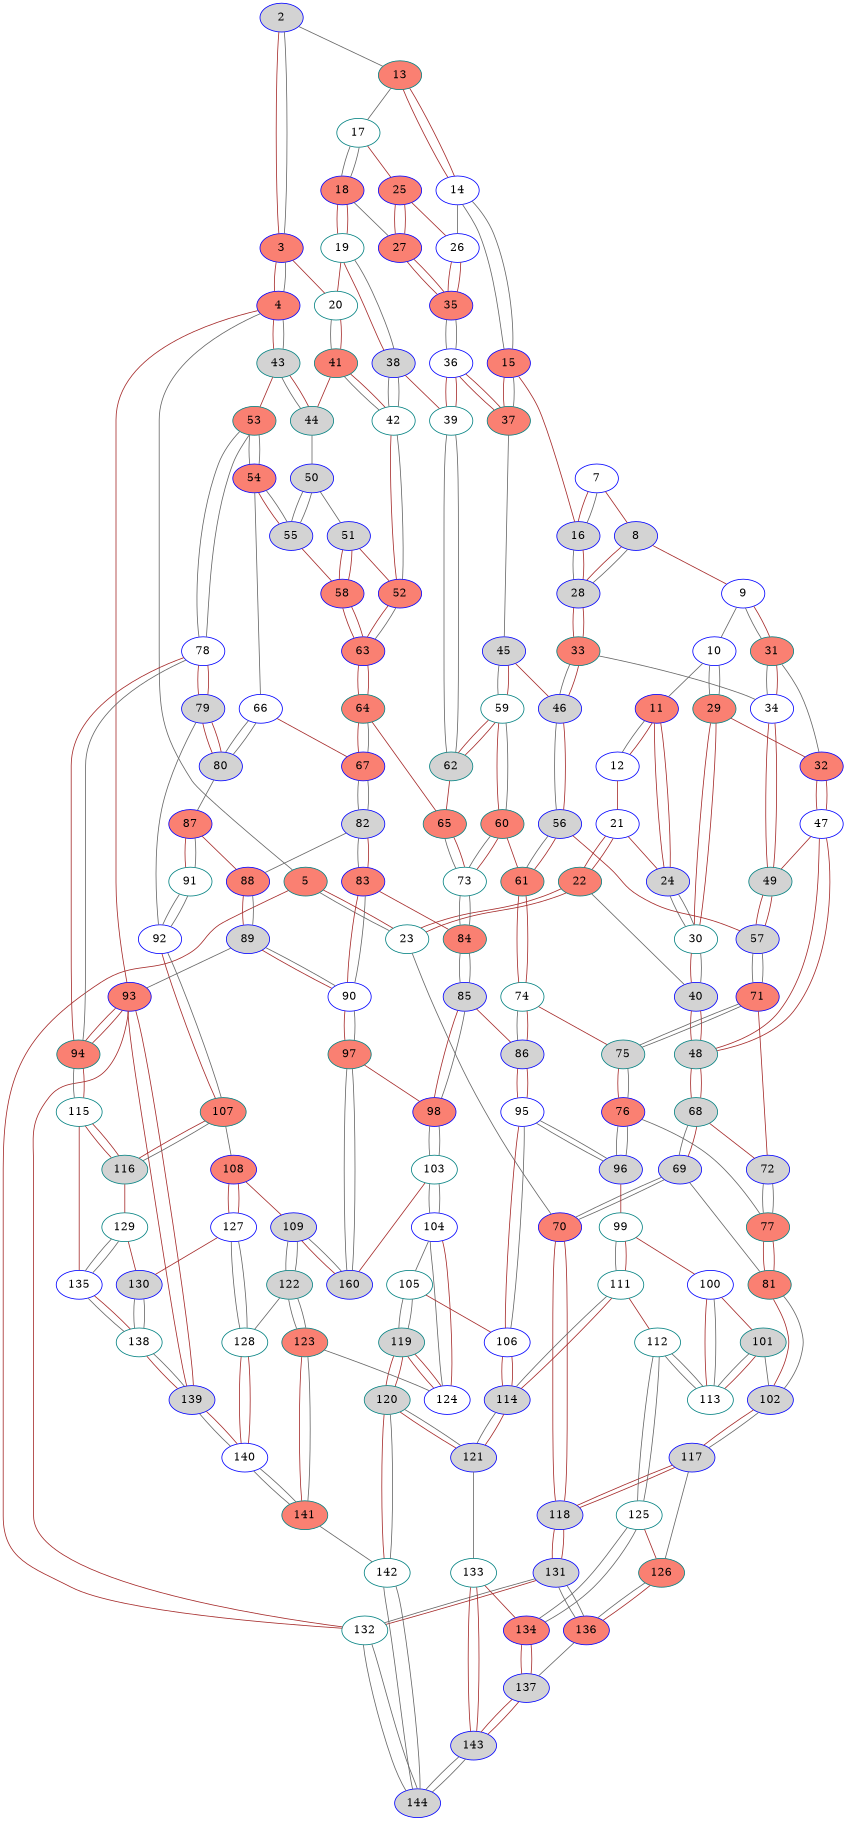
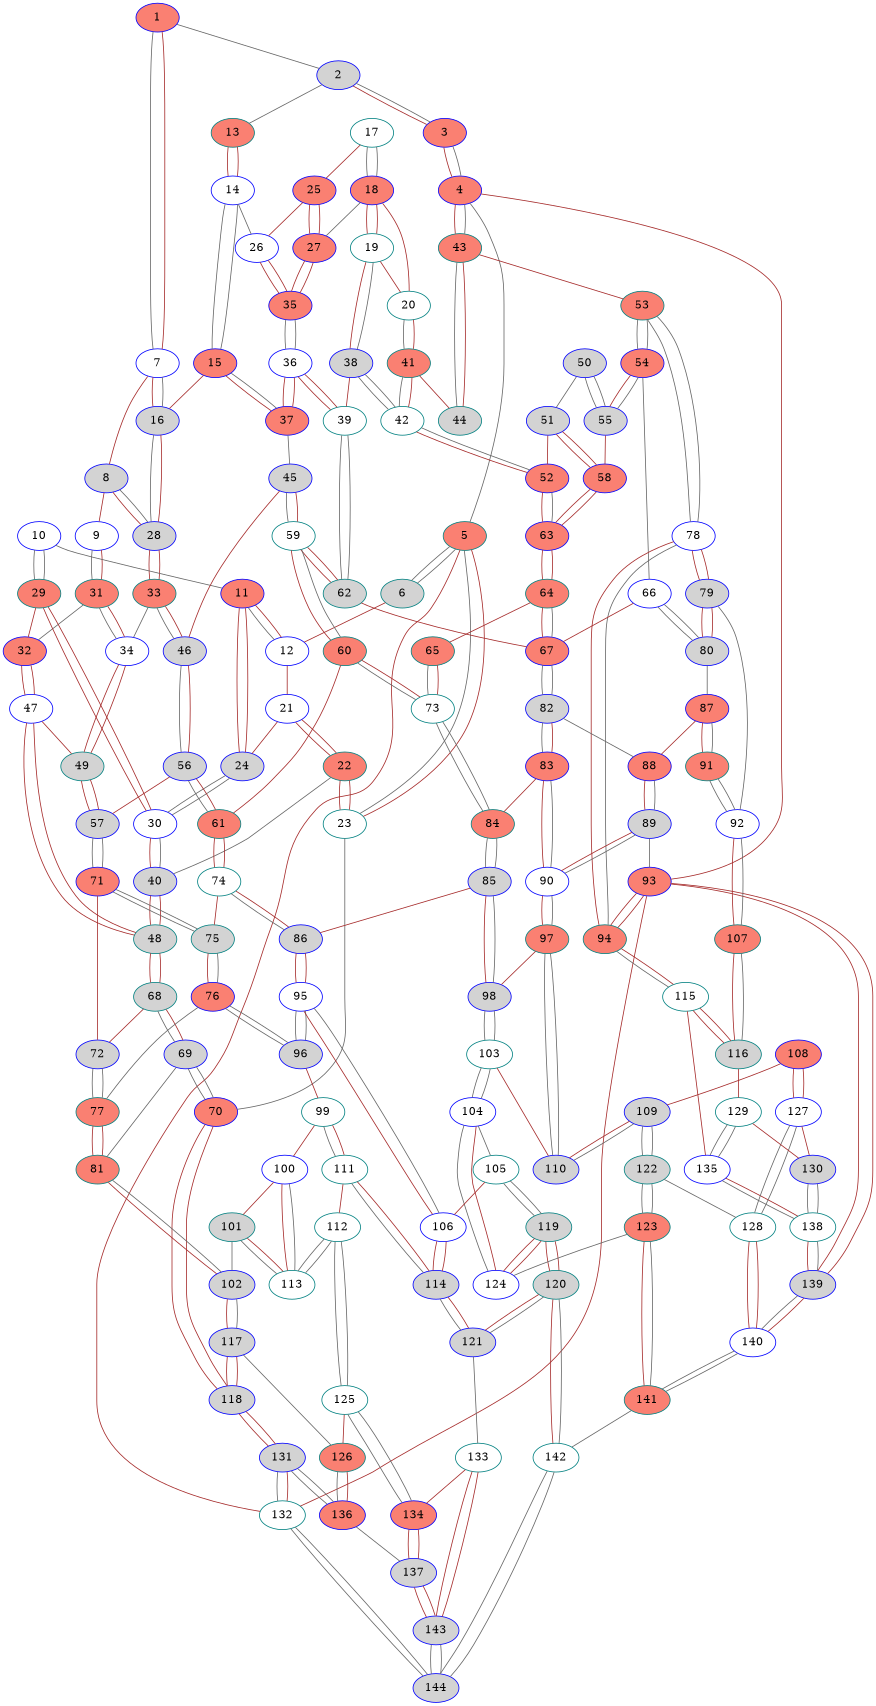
none -> (158, 18)
(379, 104) -> none
(309, 277) -> (404, 244)
(278, 363) -> (460, 248)
(509, 421) -> (287, 421)
(312, 450) -> none
none -> (402, 594)
(729, 622) -> none
(448, 795) -> (443, 628)
(190, 882) -> (707, 766)
(696, 939) -> (155, 824)
(434, 1112) -> (490, 997)
(228, 1141) -> none
(350, 1285) -> (556, 1170)
